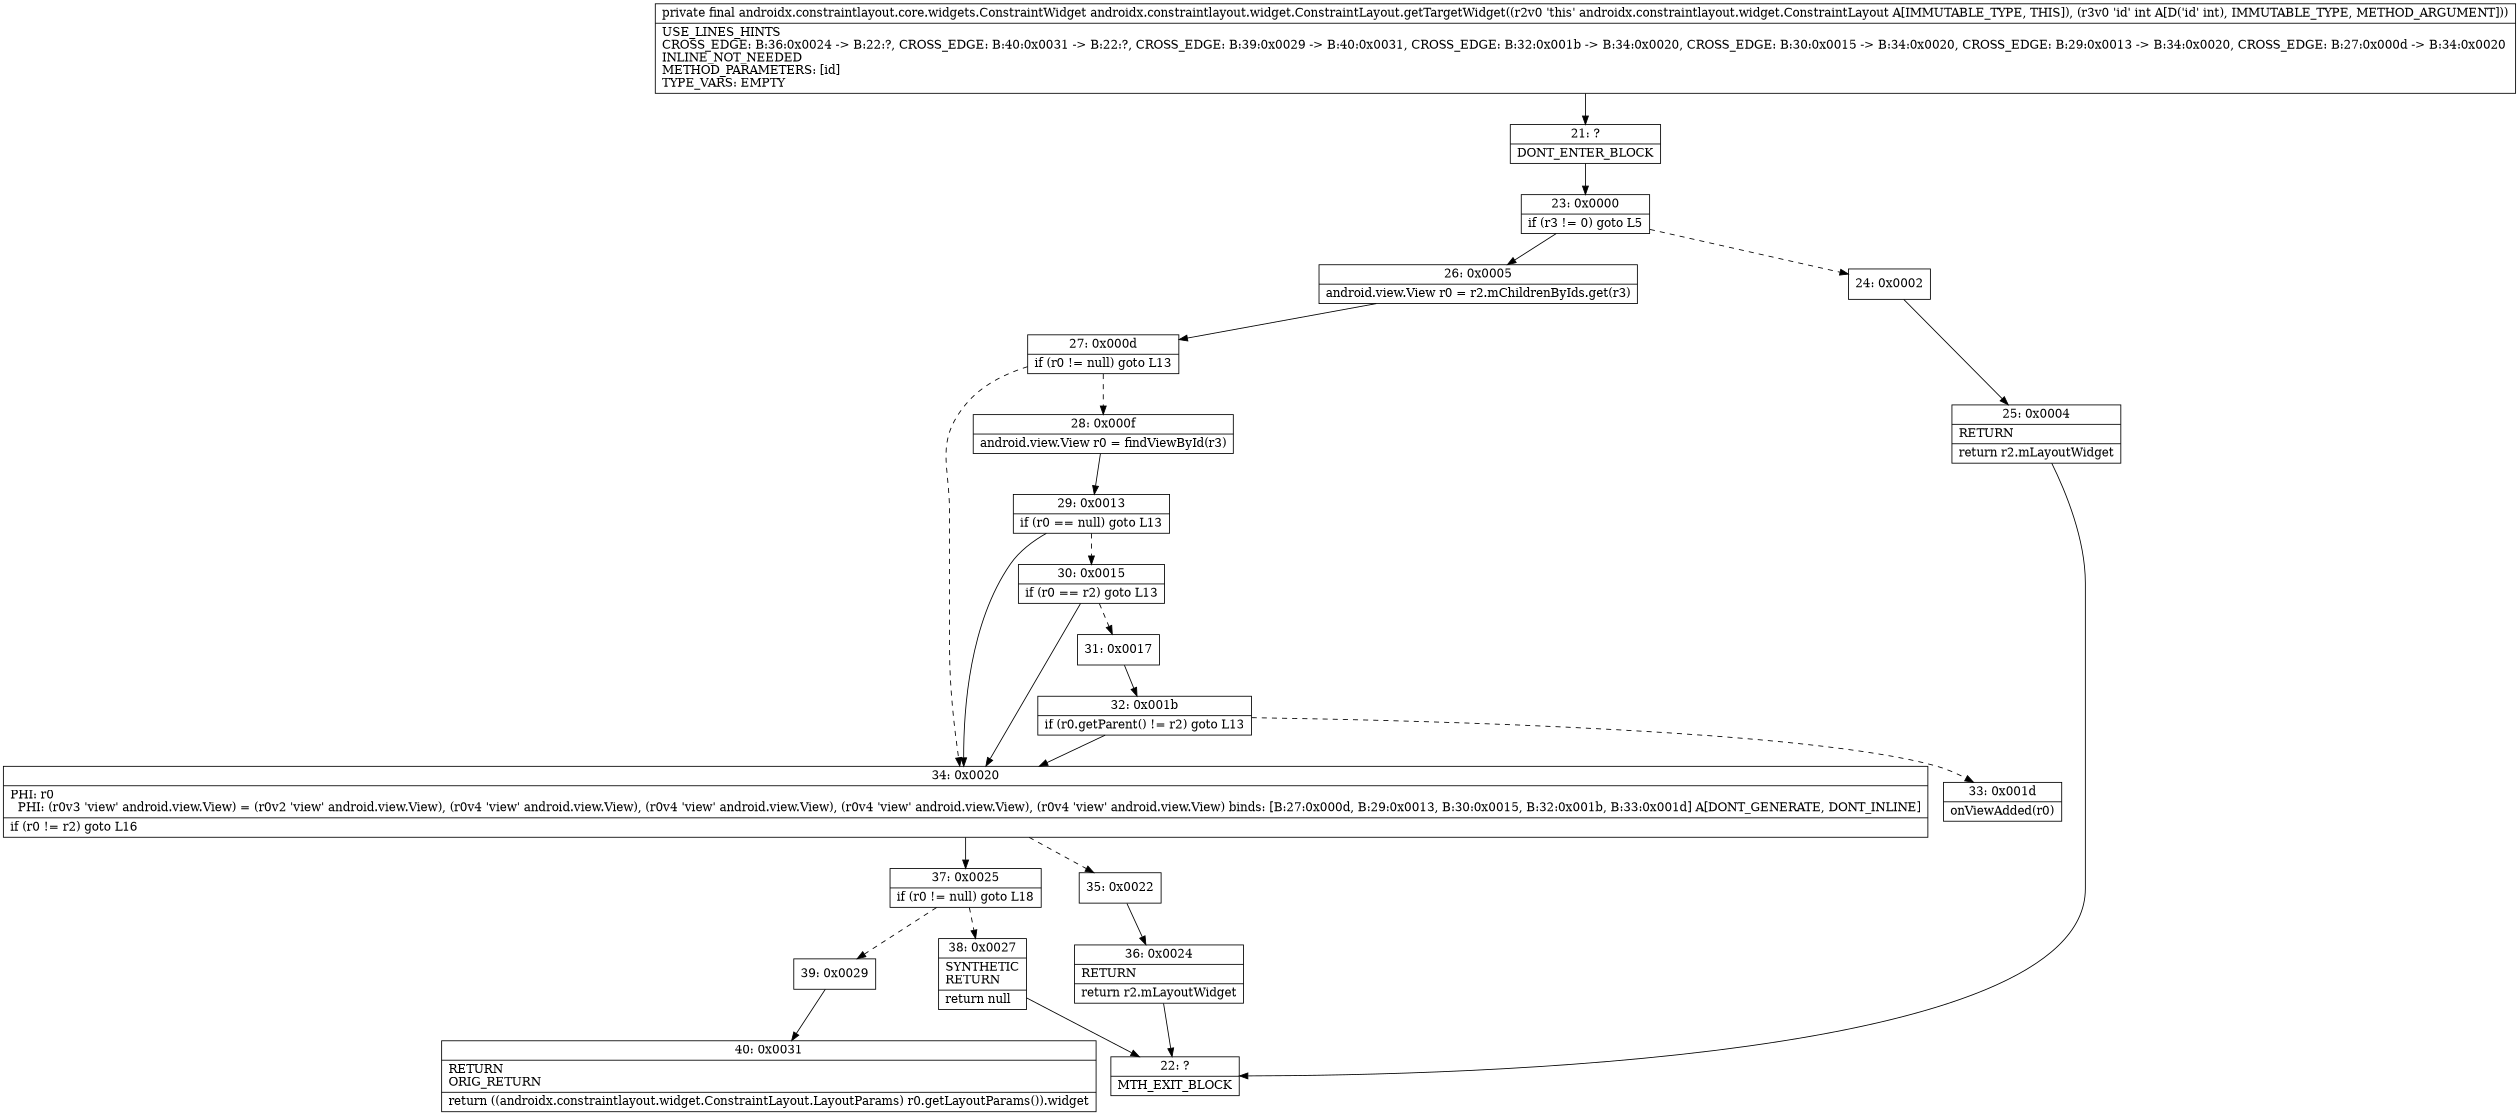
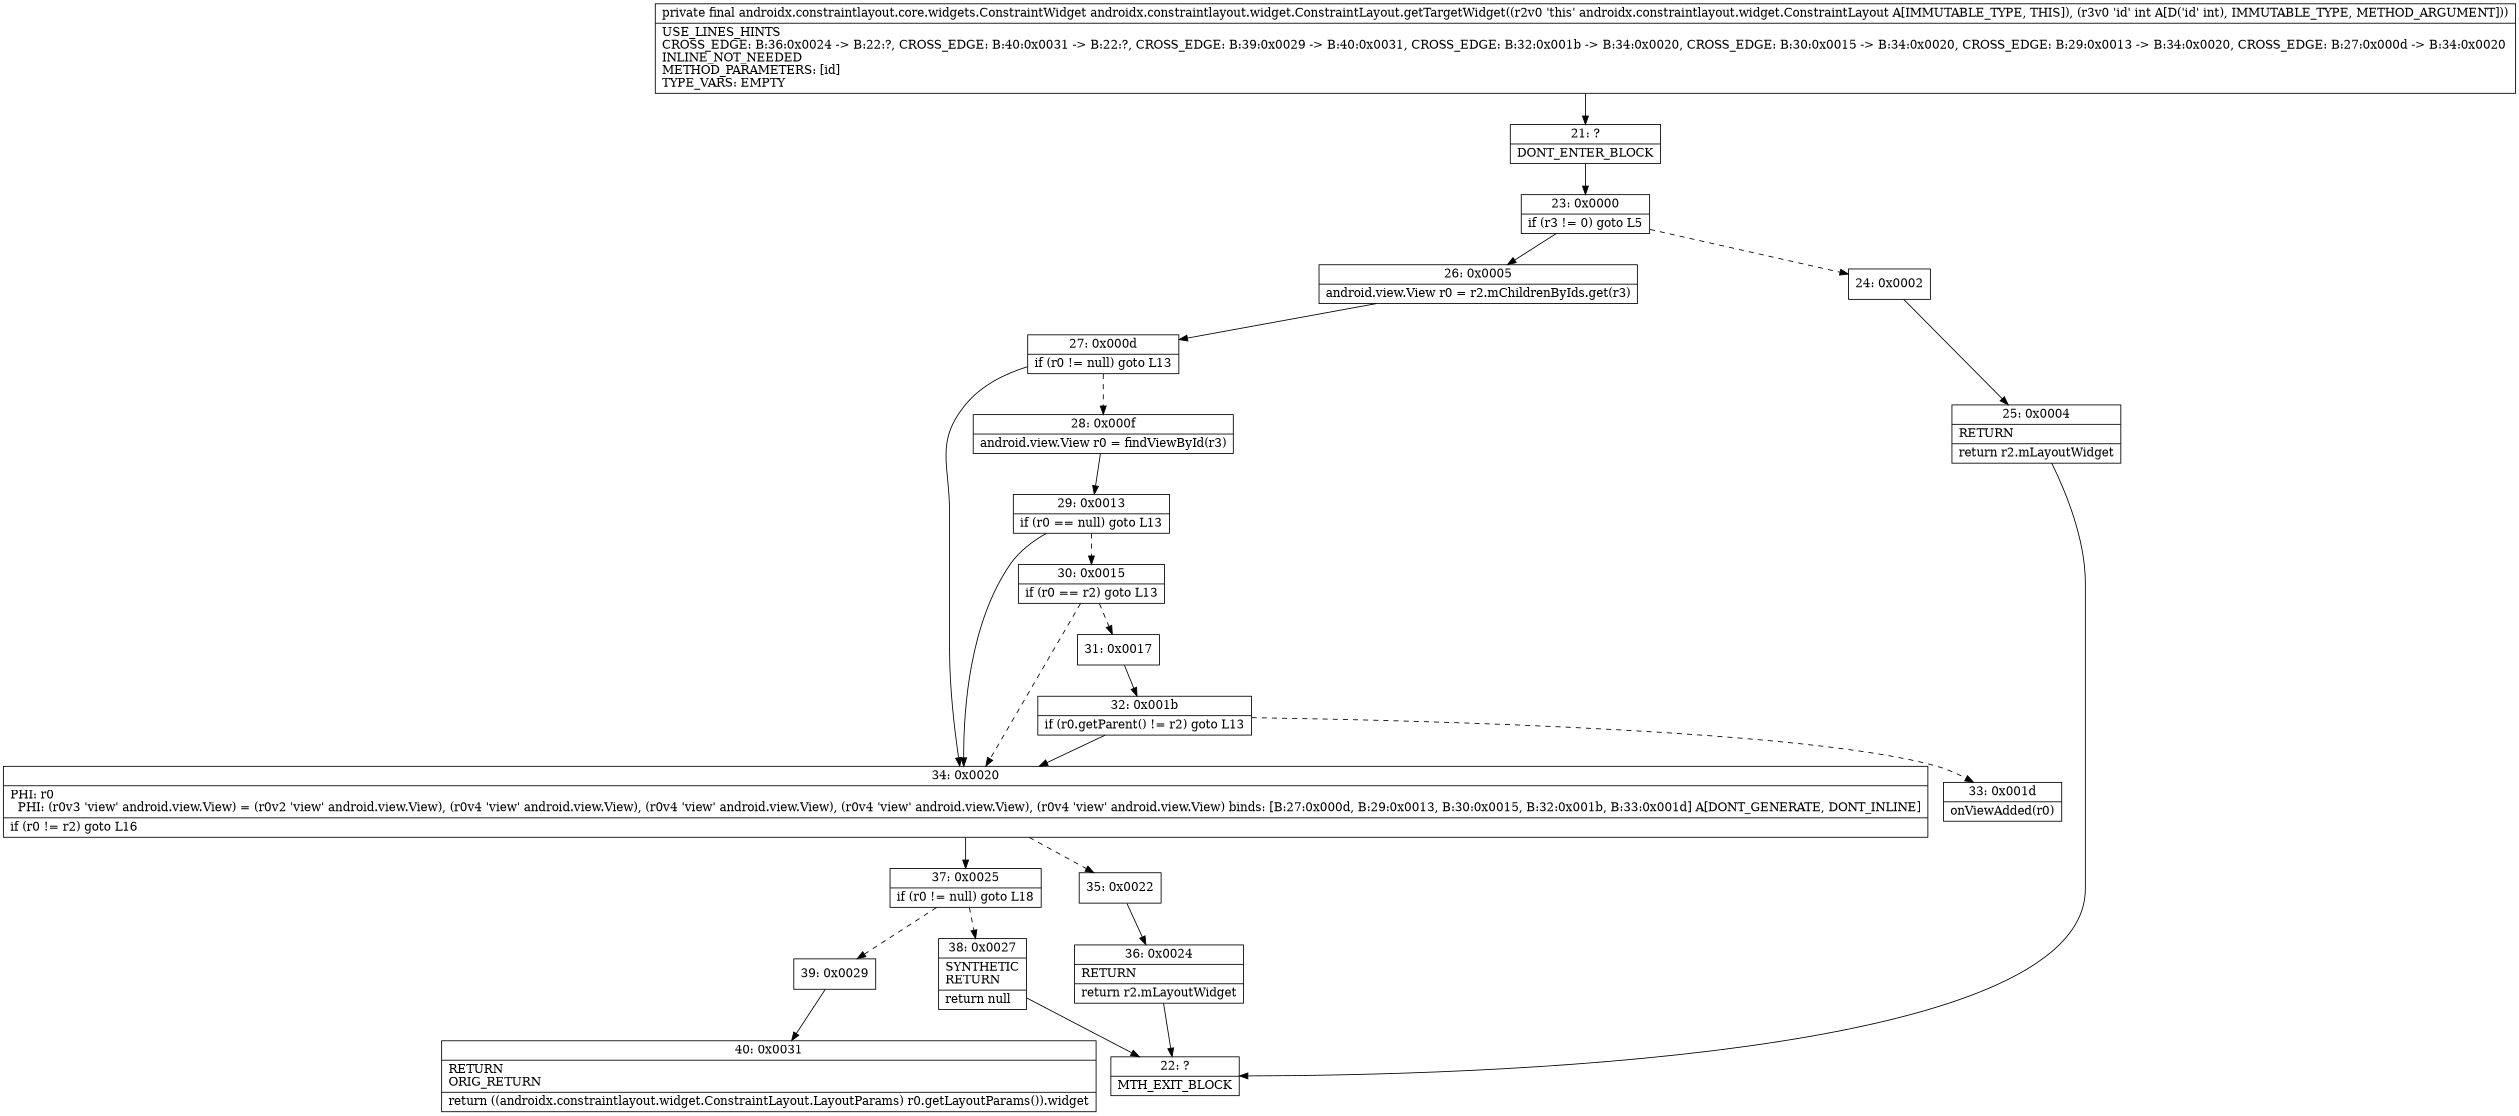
(950, 542) -> (950, 542)
(1035, 681) -> (1035, 681)
